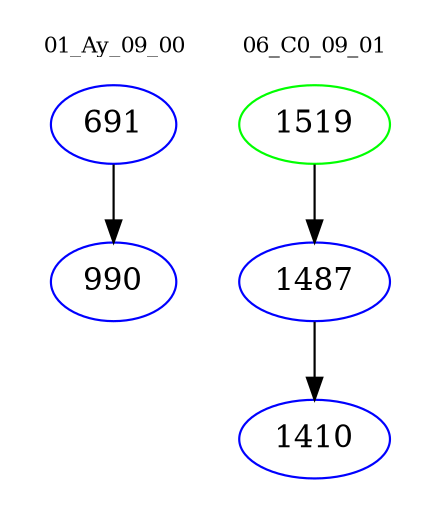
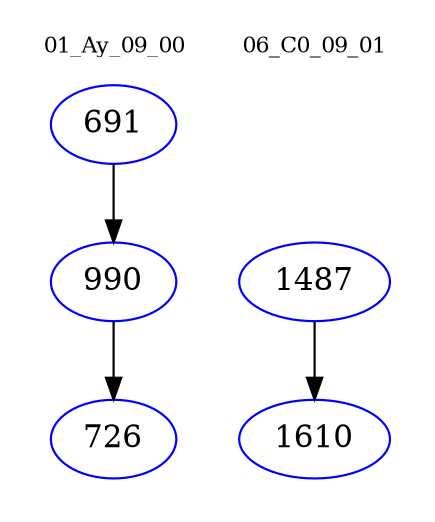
(315, 125) -> none
none -> (114, 439)
(315, 439) -> (315, 439)
